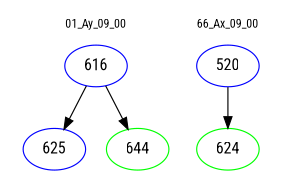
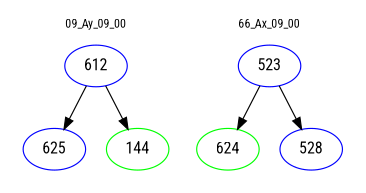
(96, 25) -> (96, 25)
(96, 66) -> (96, 66)
(228, 66) -> (270, 66)
(138, 149) -> (138, 149)
none -> (311, 149)
